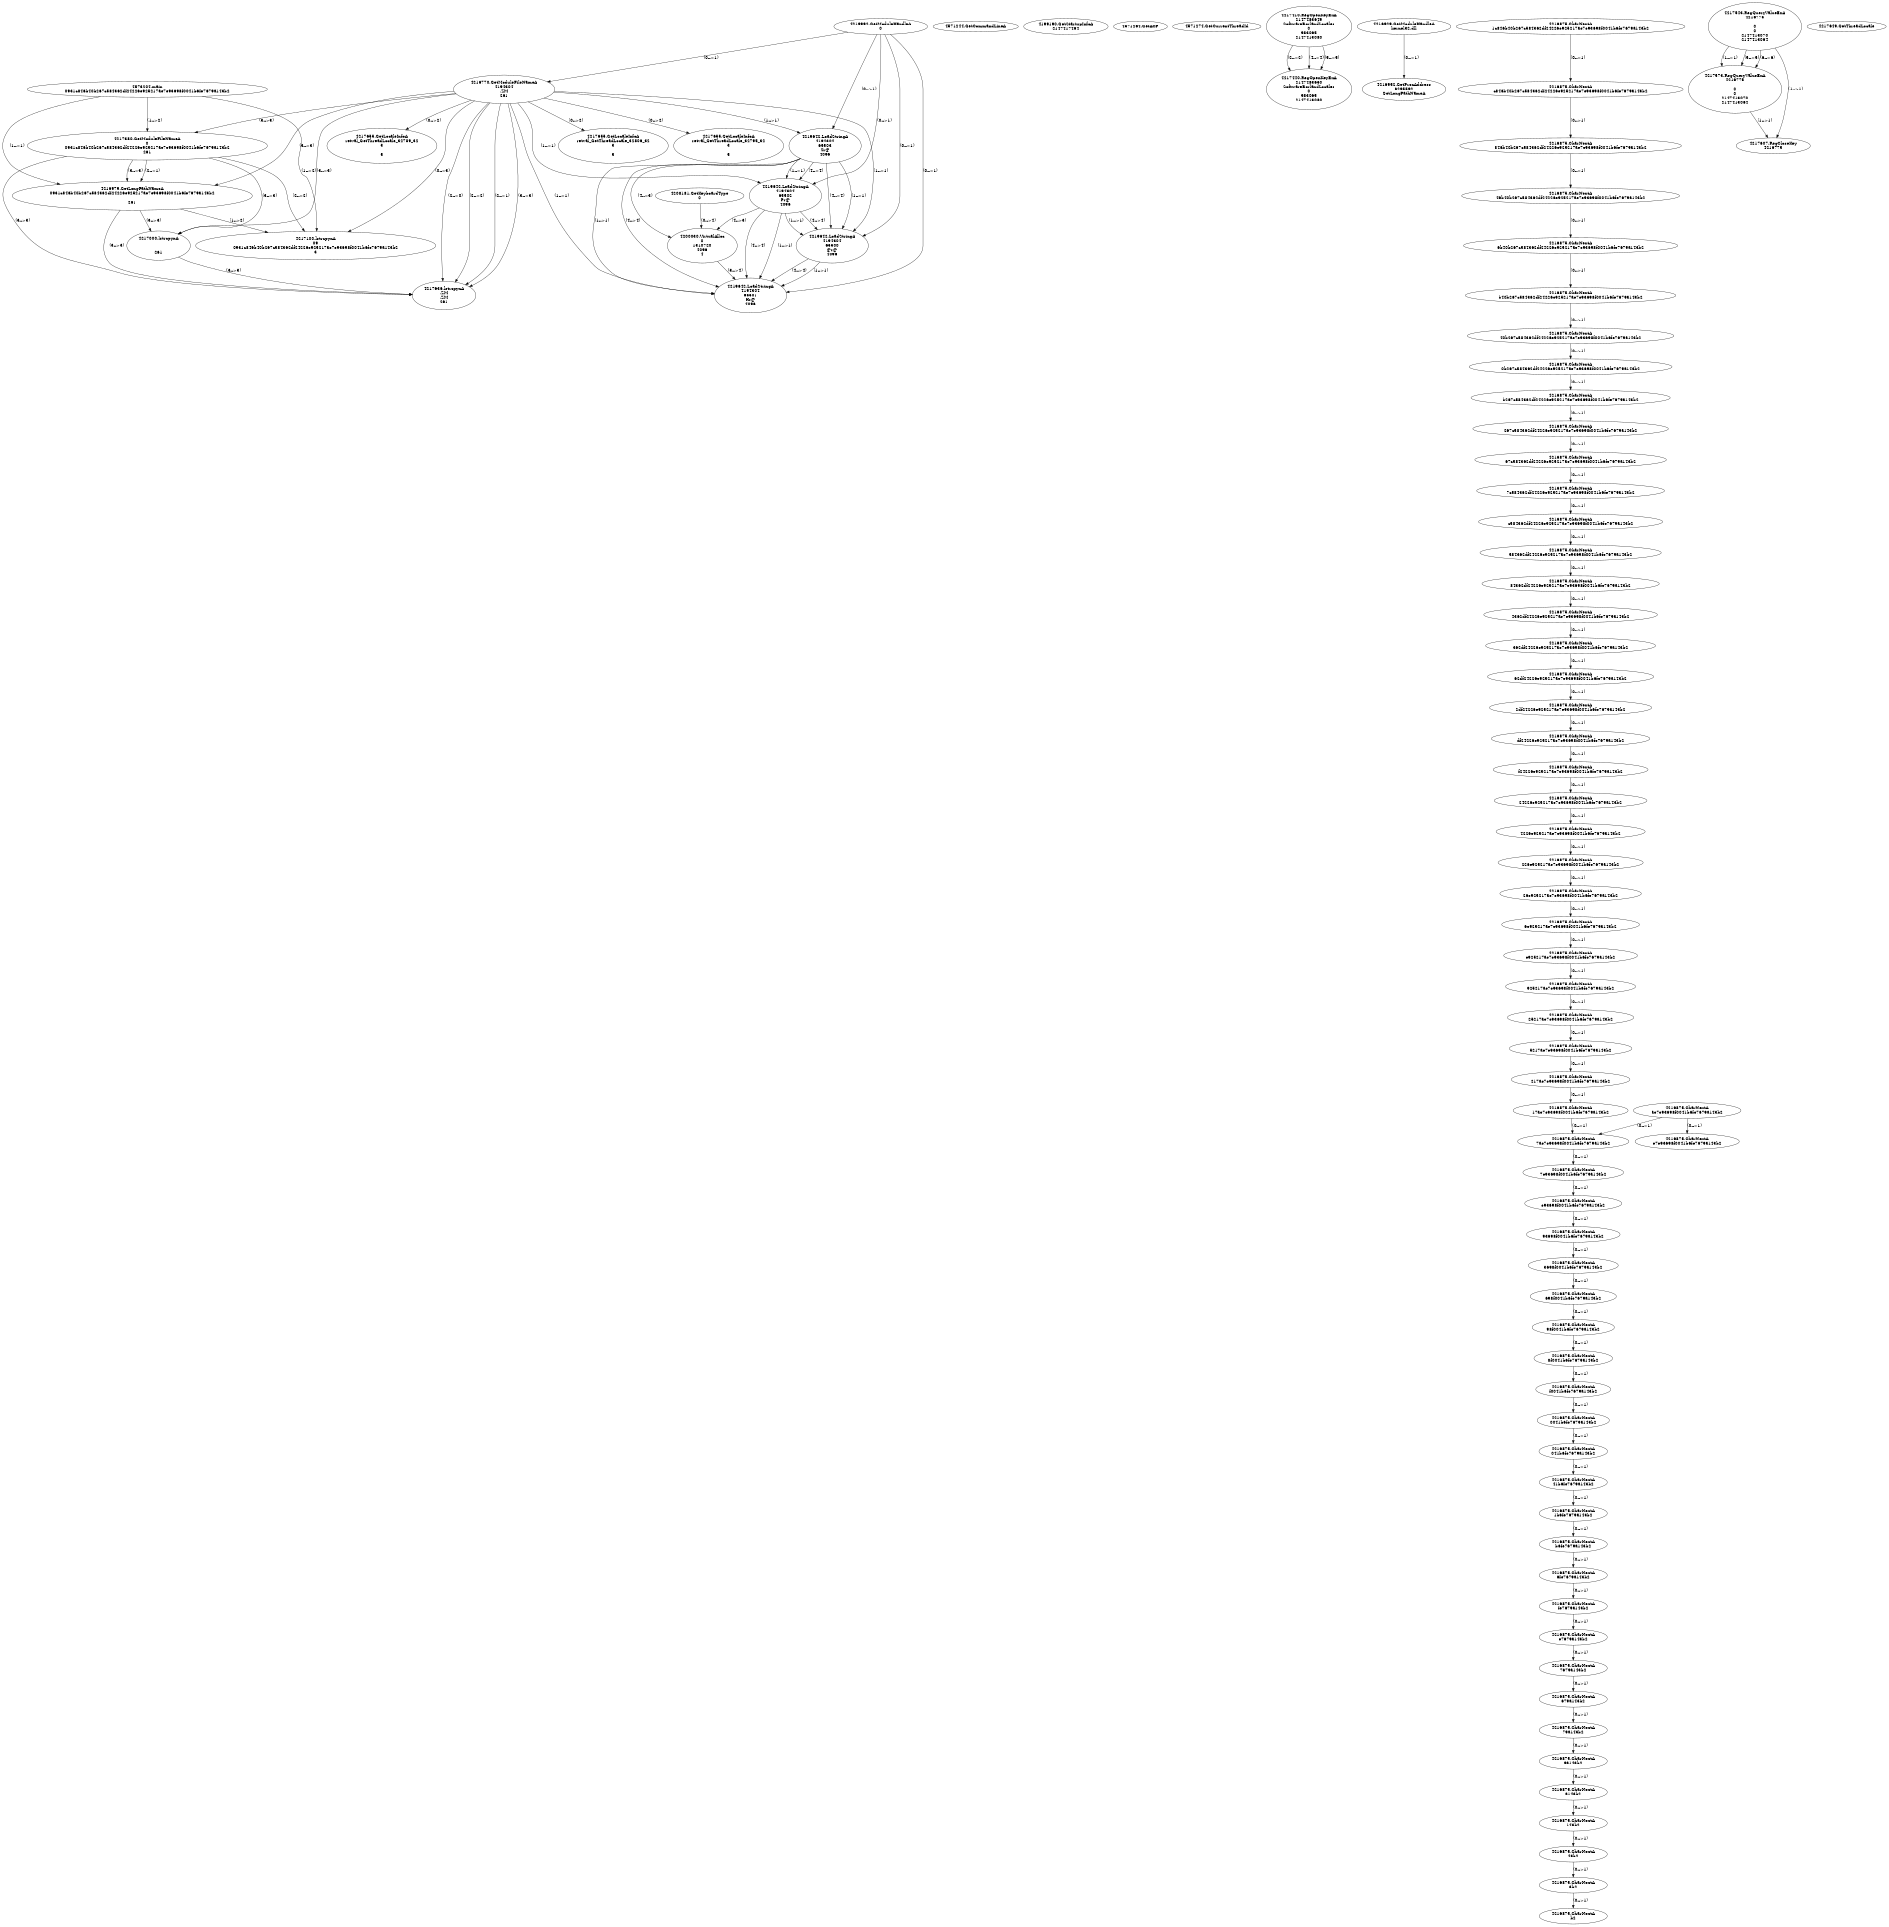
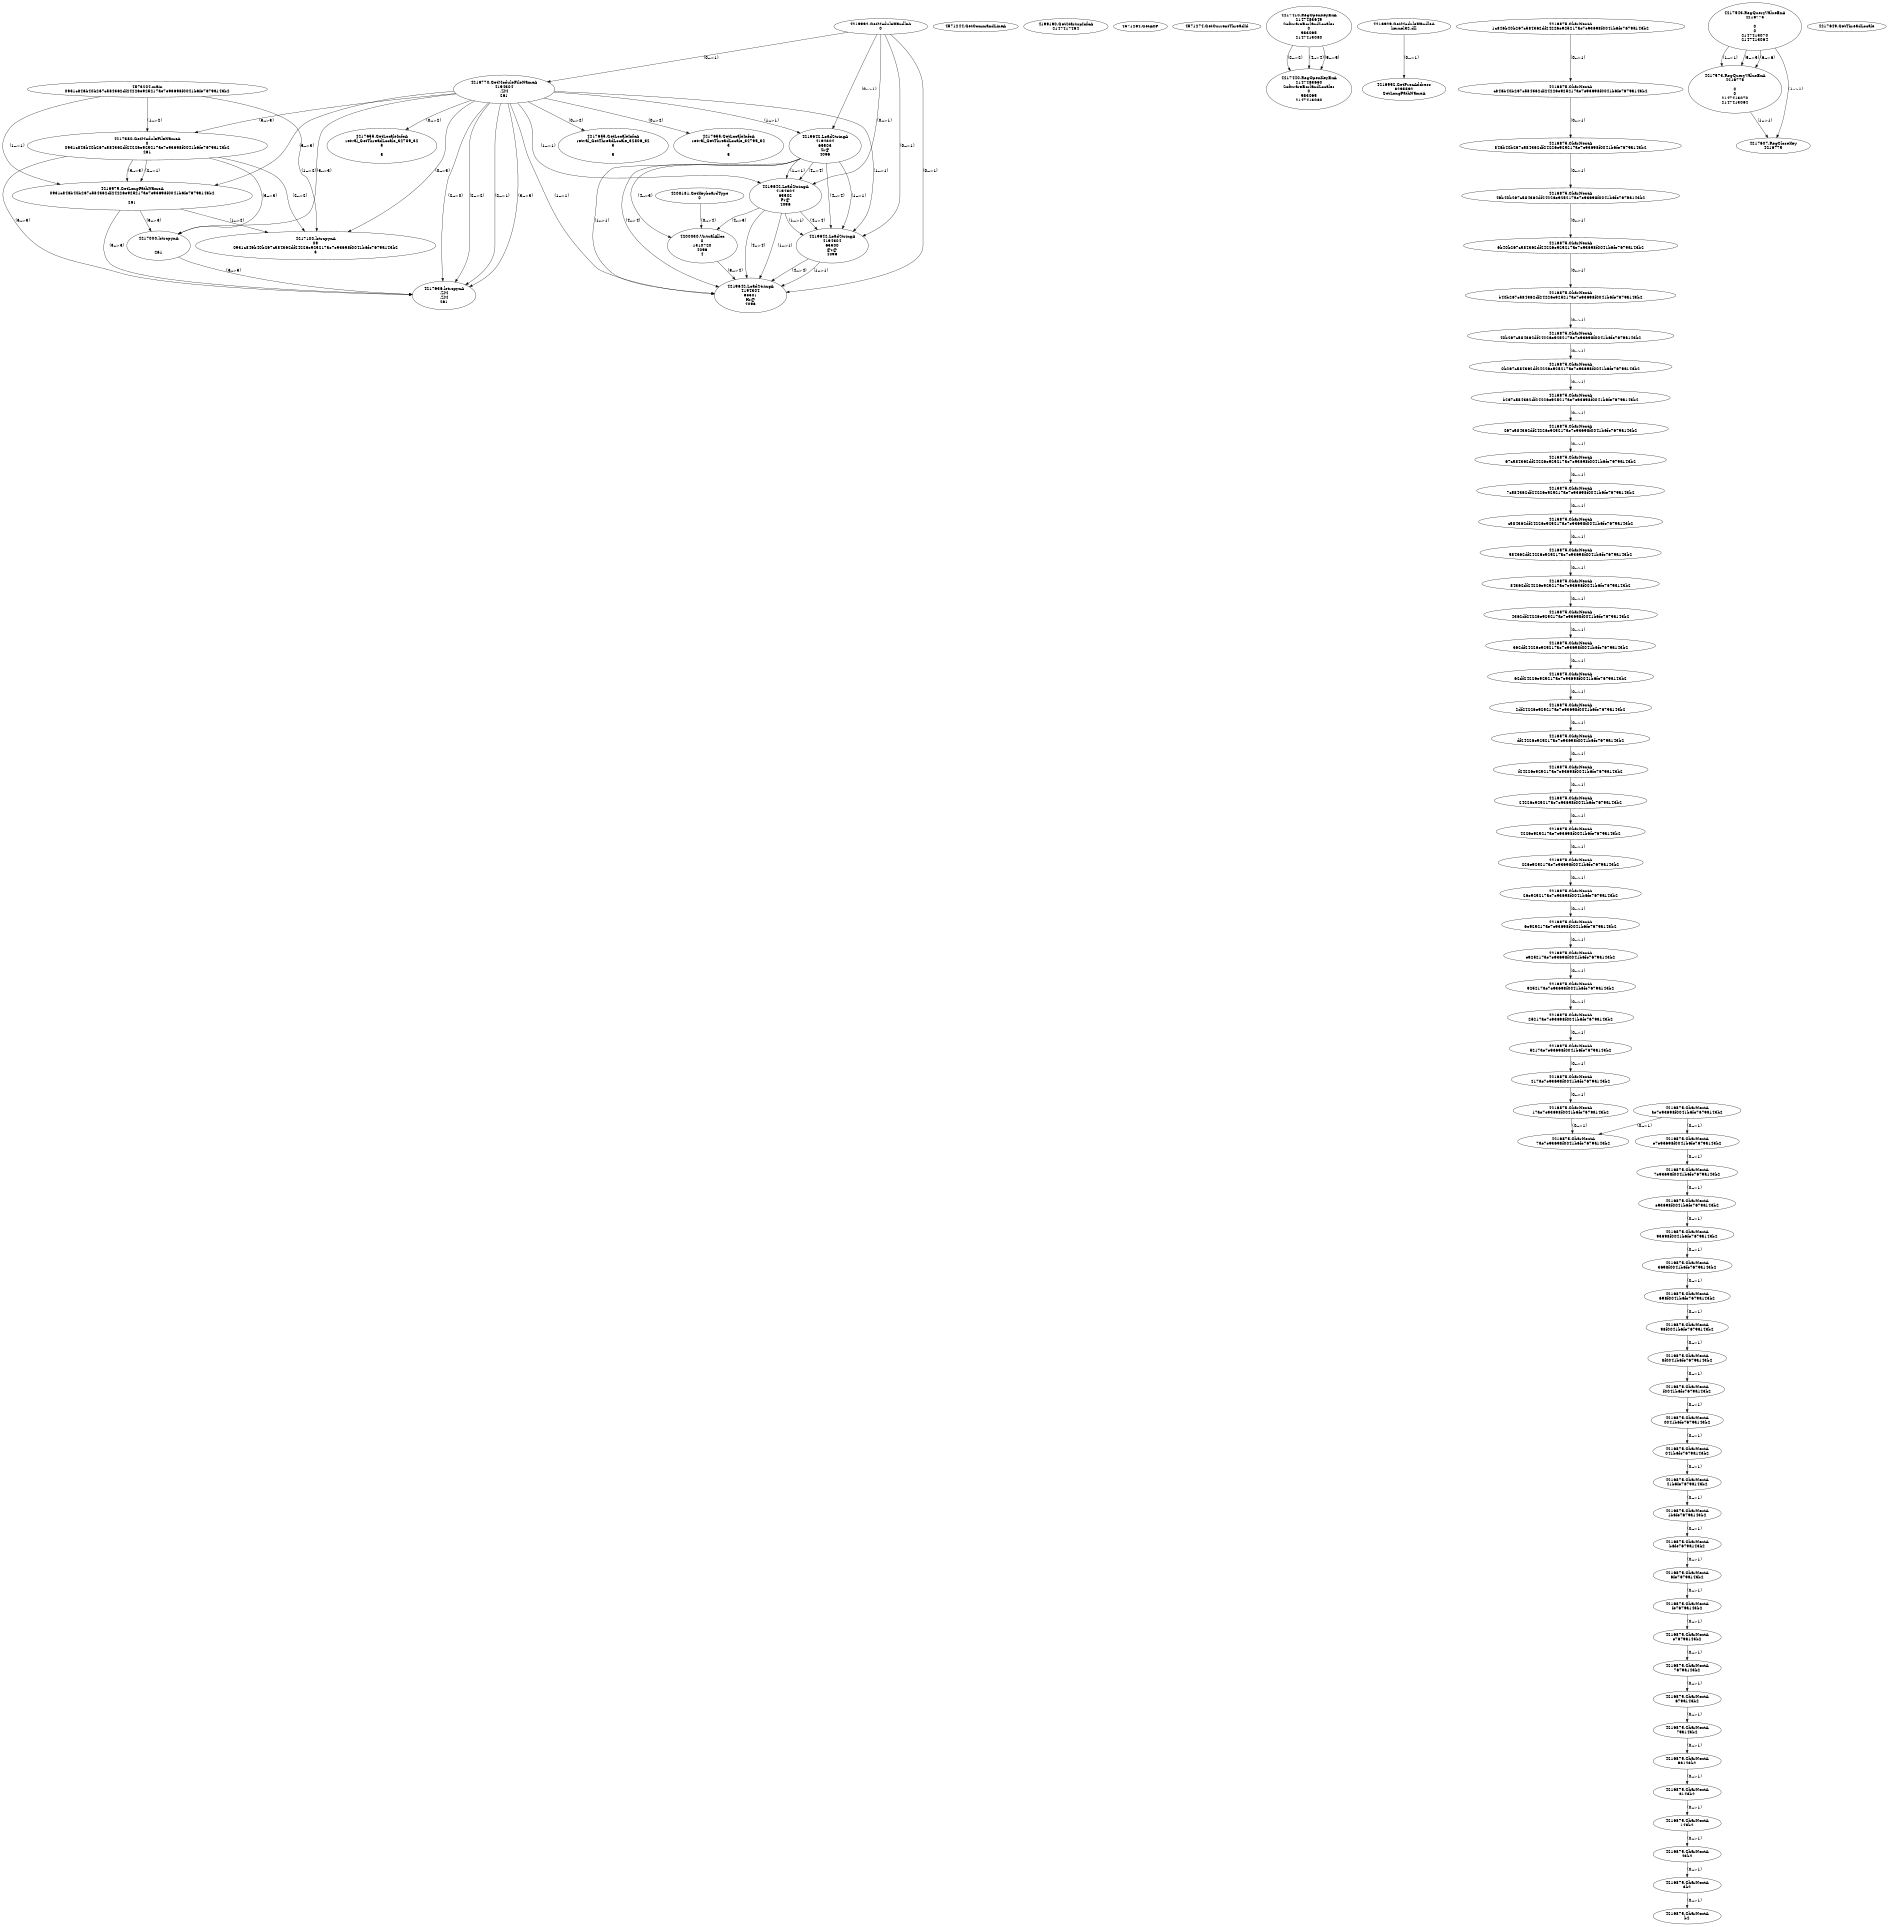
(1573, 1155) -> (1687, 1155)
